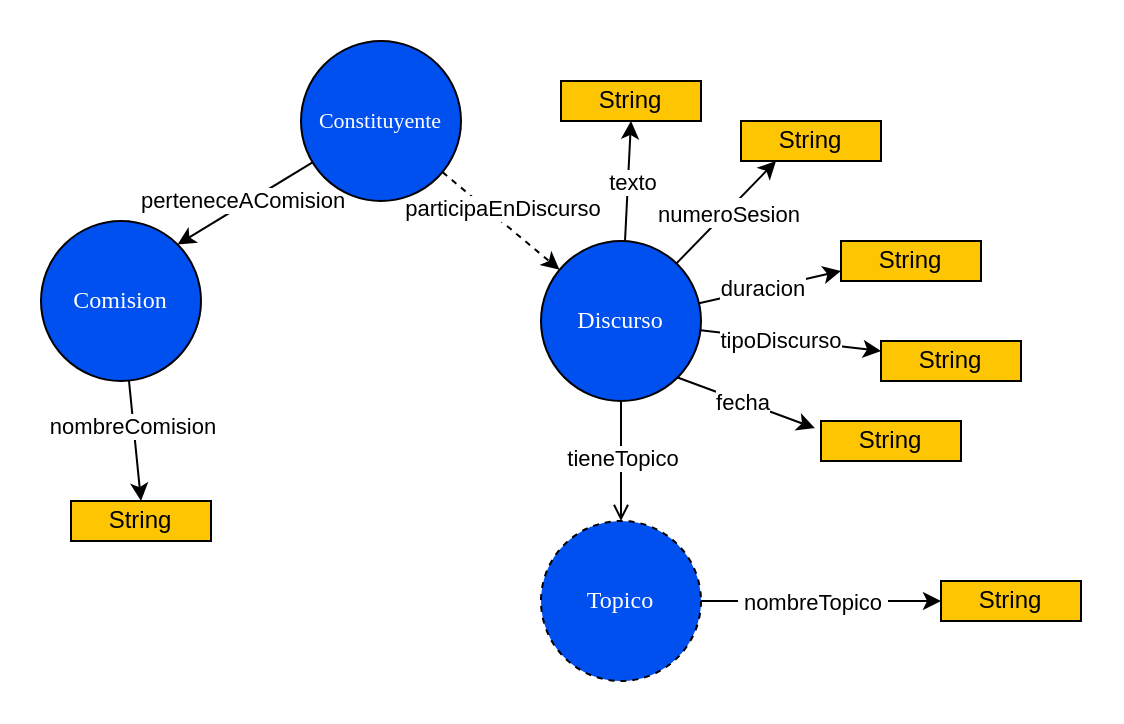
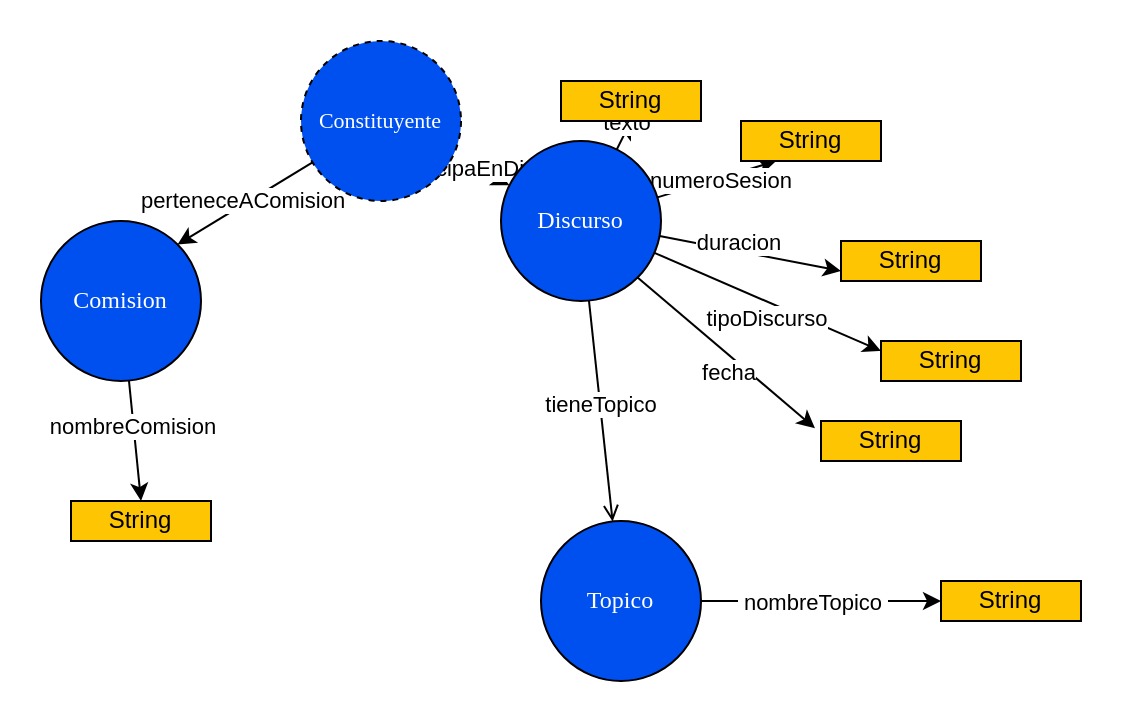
(381, 121) -> (381, 121)
(621, 321) -> (581, 221)
(621, 601) -> (621, 601)
